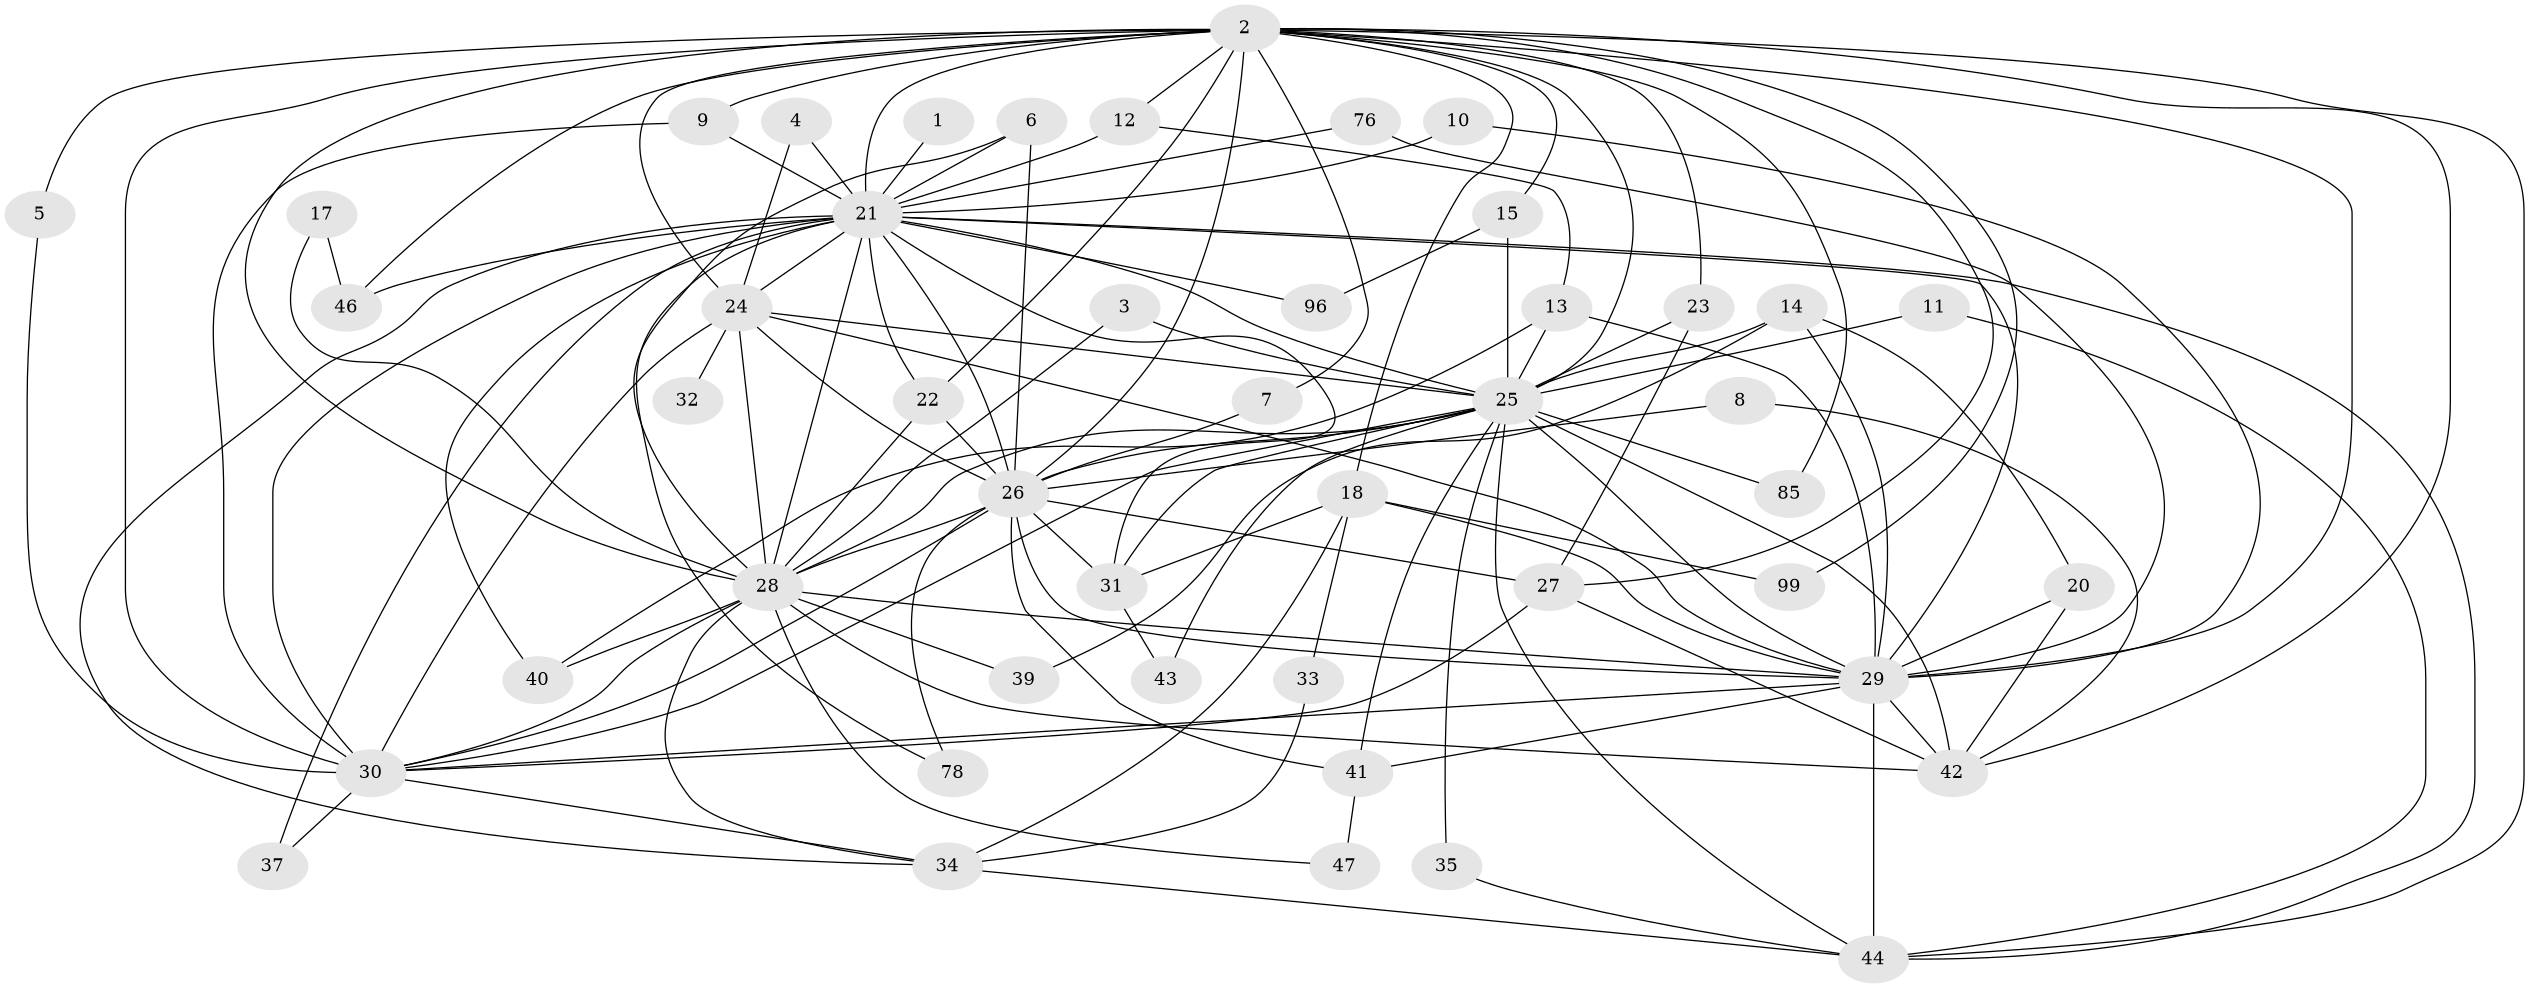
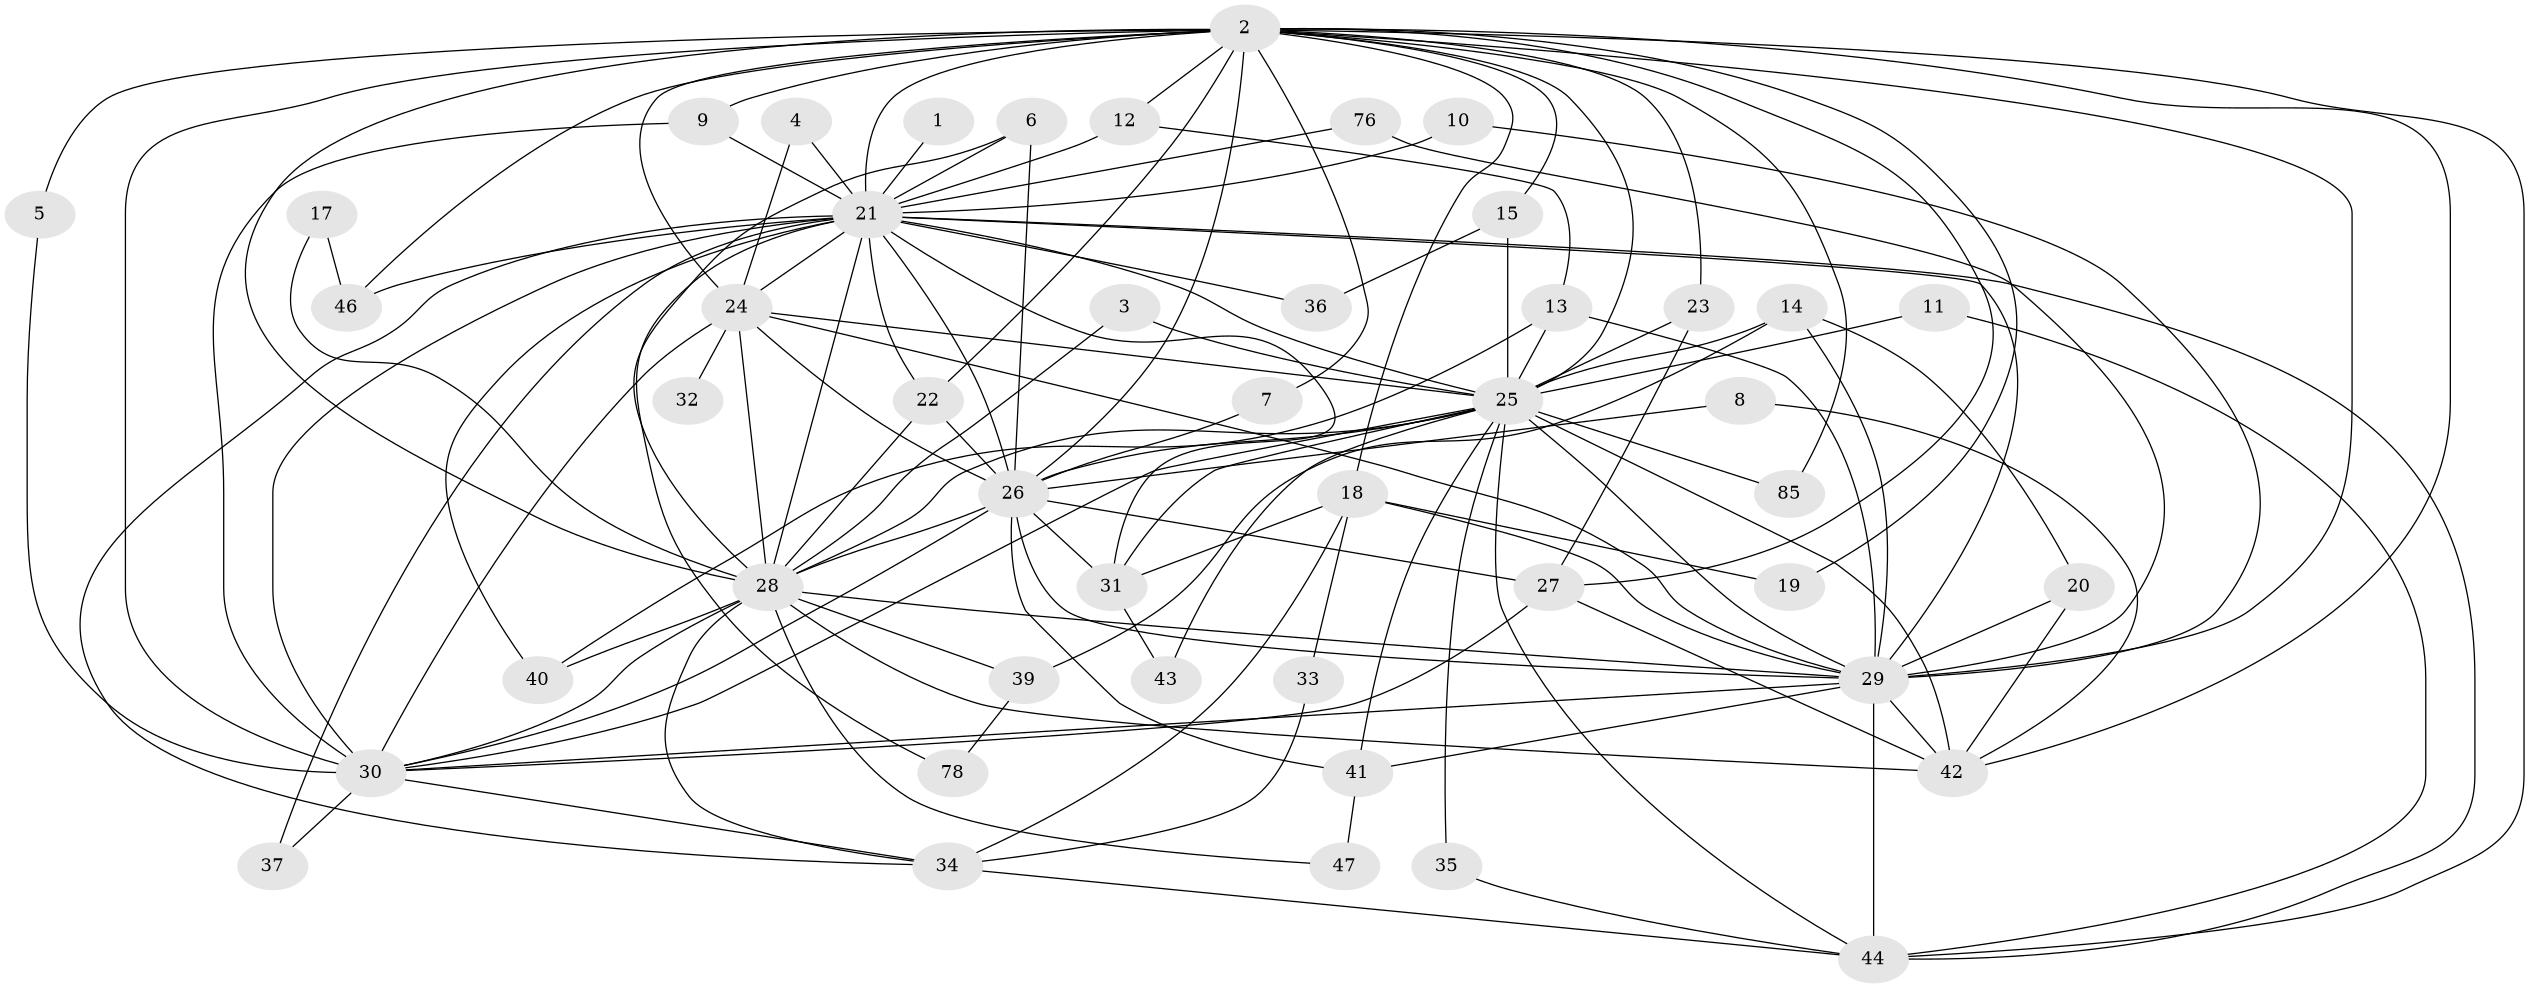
(1316, 308) -> (1316, 308)
(1790, 587) -> (1790, 587)
(912, 617) -> (989, 727)
